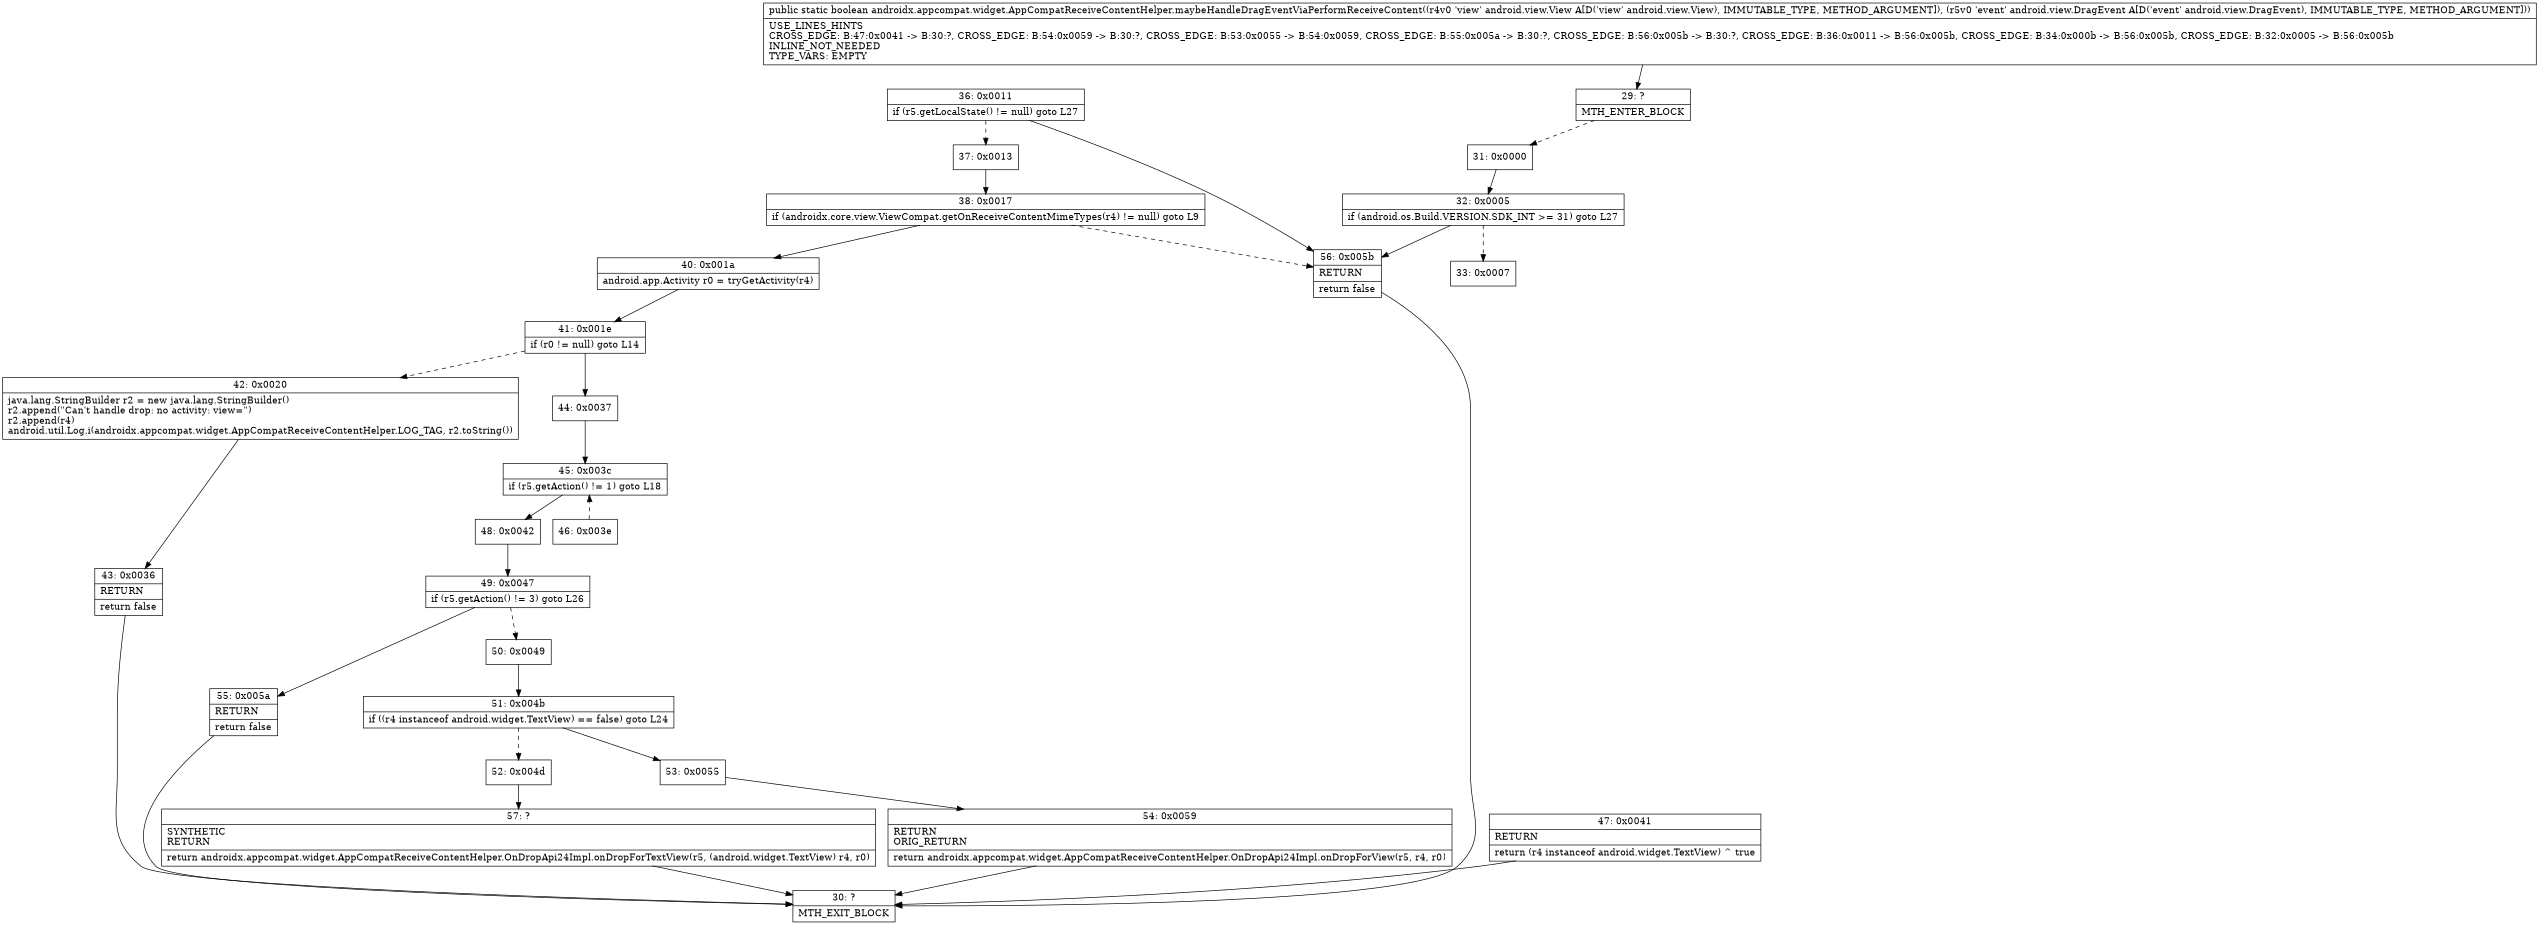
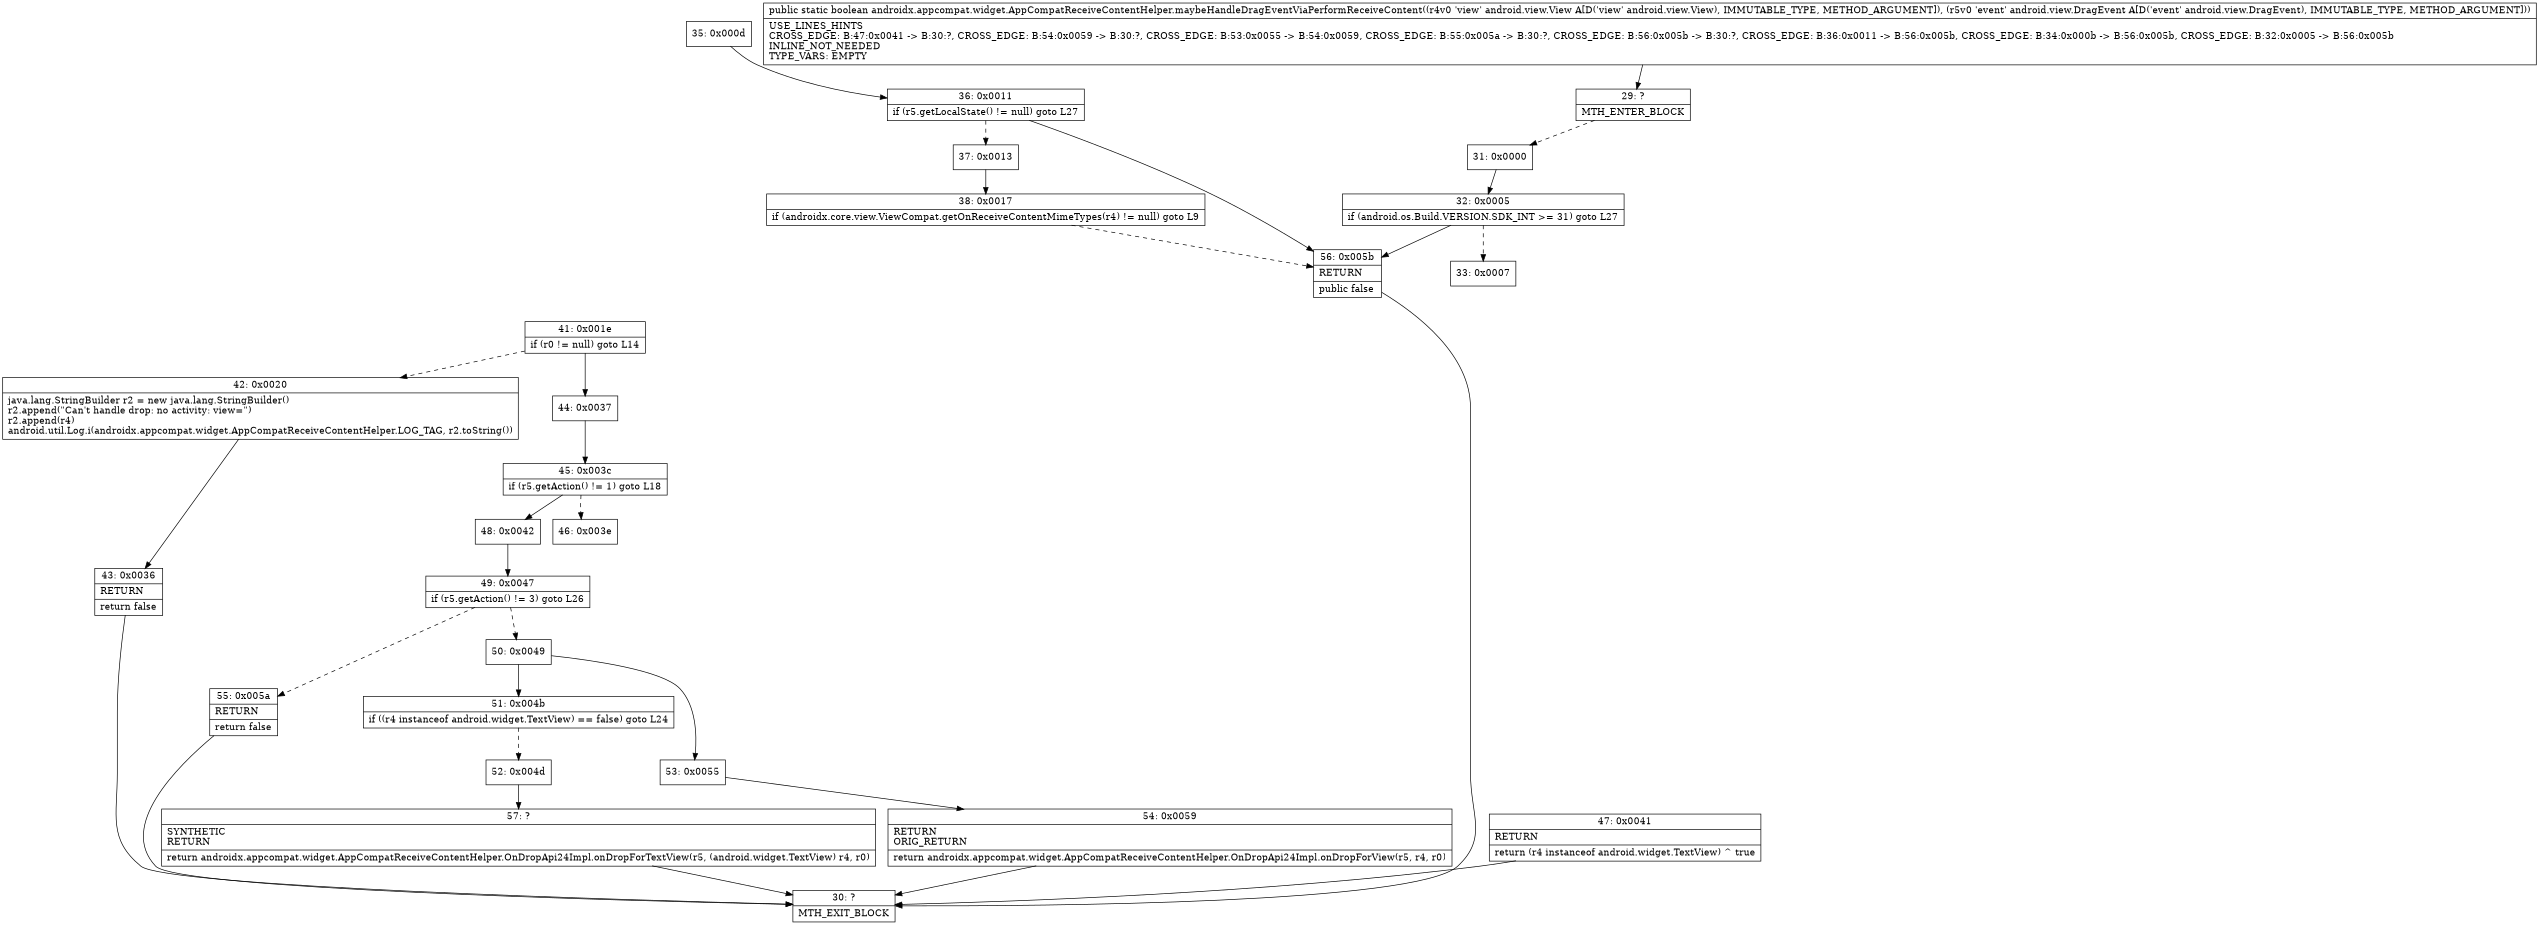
none -> (719, 34)
(708, 274) -> none
(1347, 289) -> (1346, 289)
(590, 511) -> (581, 504)
(379, 650) -> (379, 650)
(608, 743) -> (651, 674)
